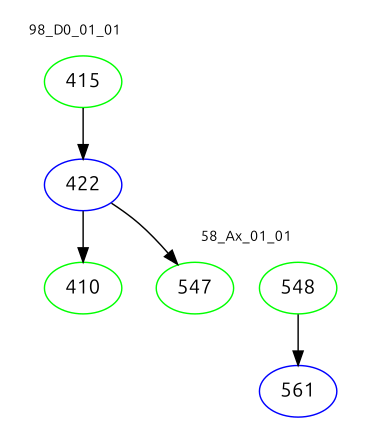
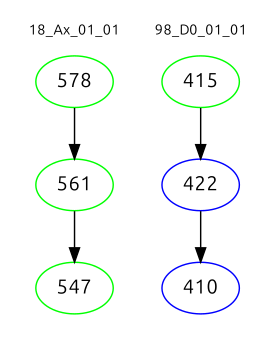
(247, 237) -> (75, 31)
(154, 238) -> (75, 229)
(83, 288) -> (201, 288)
(298, 288) -> (75, 82)
(298, 391) -> (75, 185)
